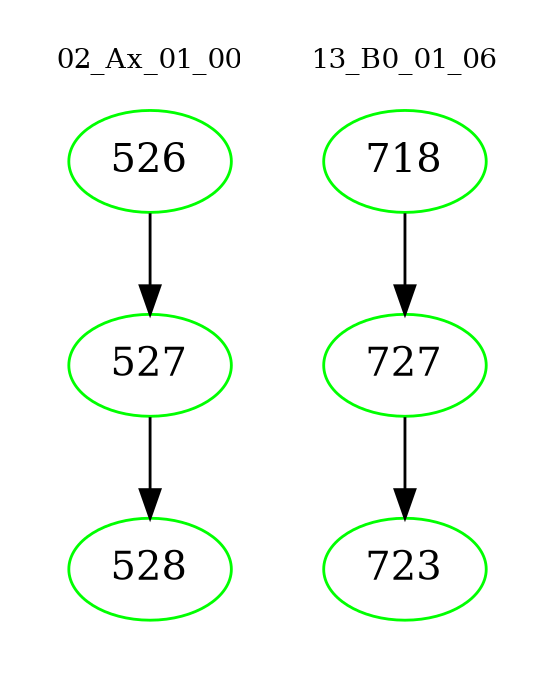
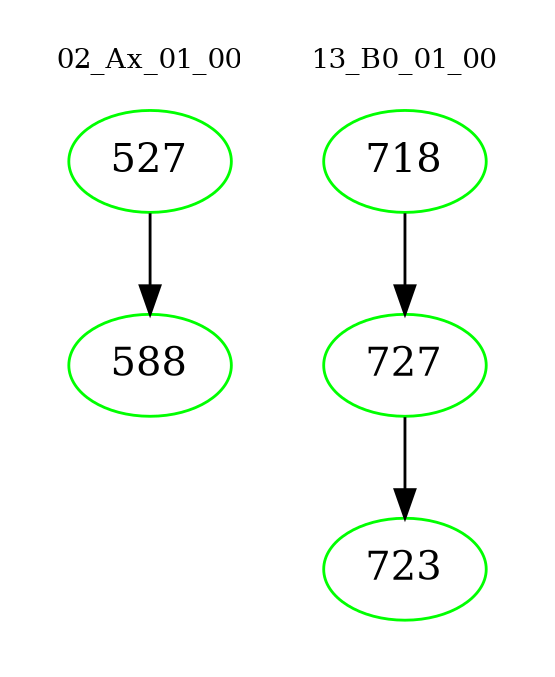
(405, 61) -> (405, 61)
(150, 161) -> none
(150, 569) -> (150, 365)
